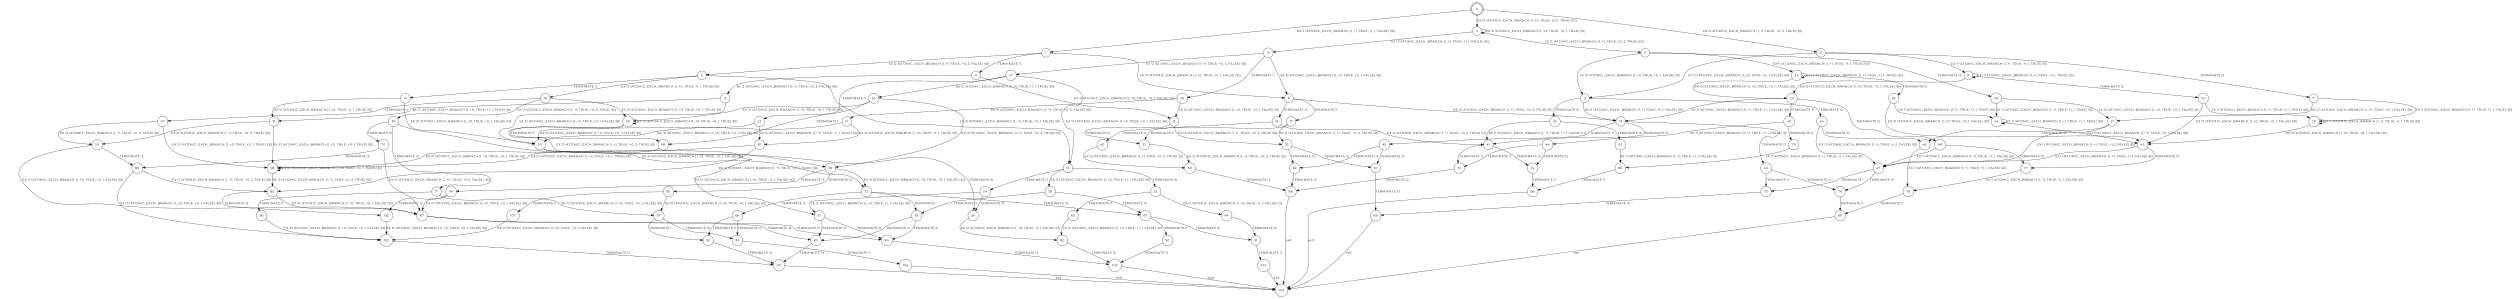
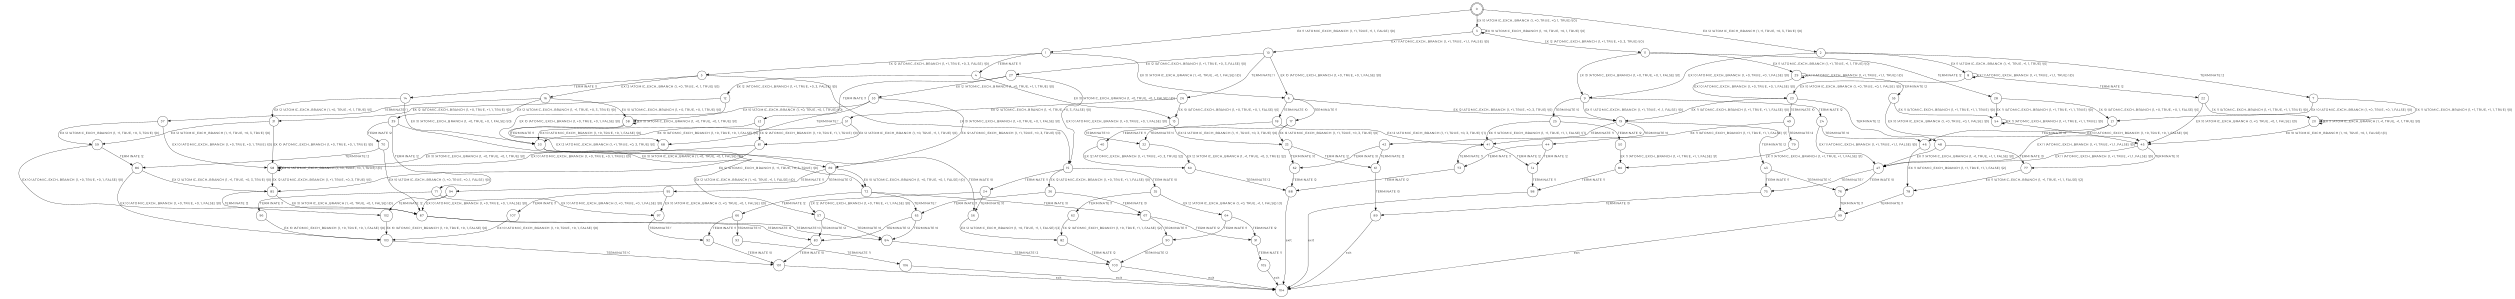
(695, 232) -> none
none -> (1204, 236)
